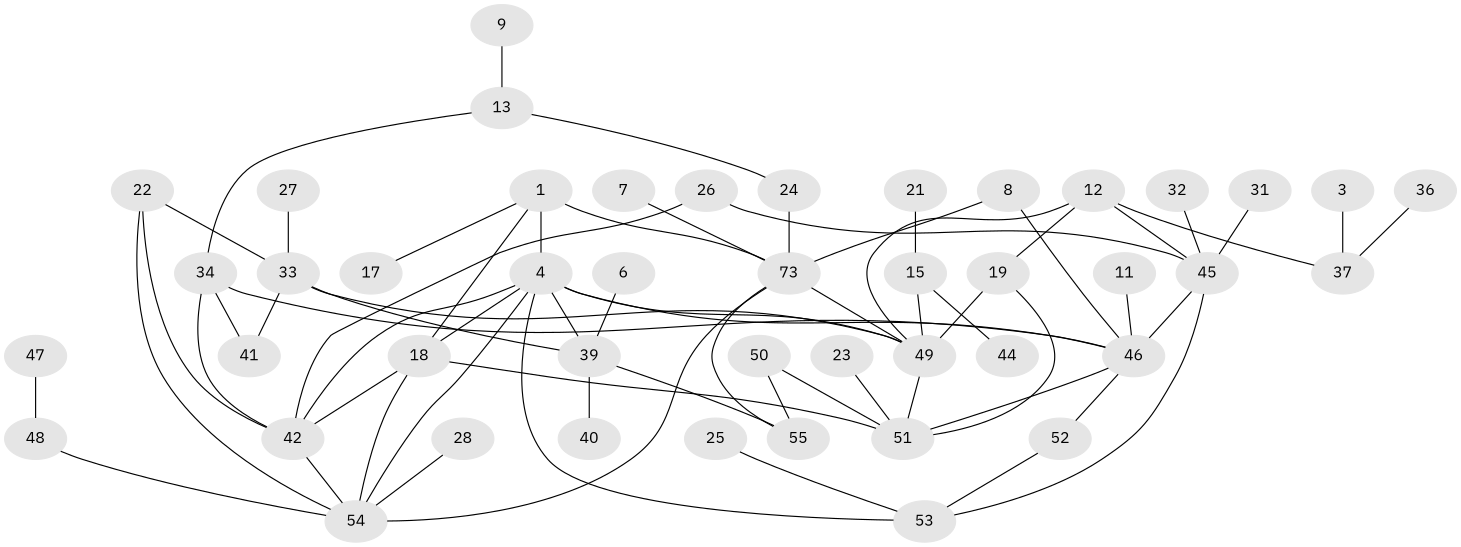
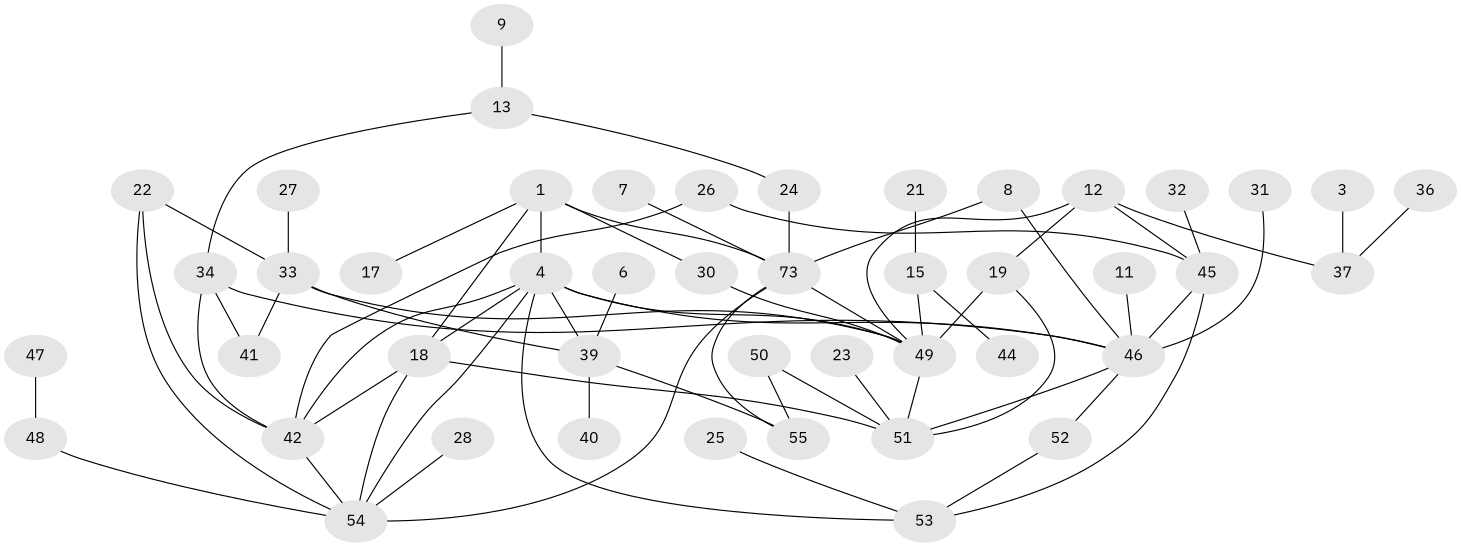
(1234, 232) -> (1243, 301)
none -> (706, 273)
